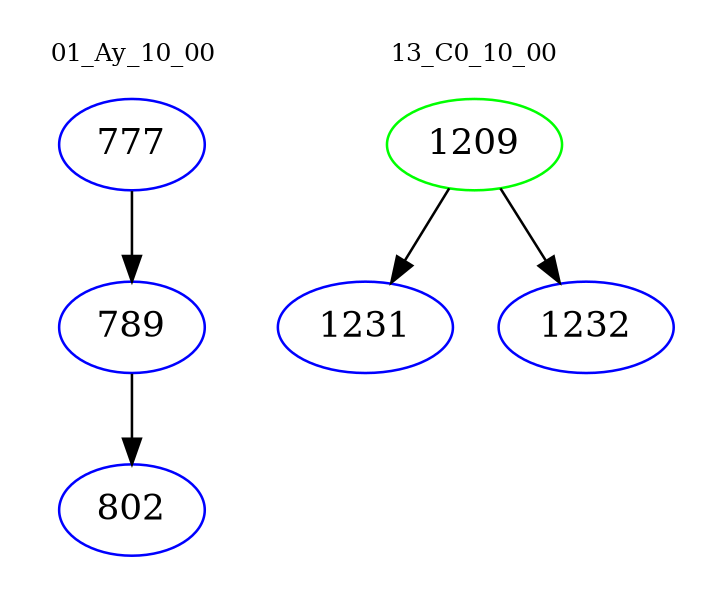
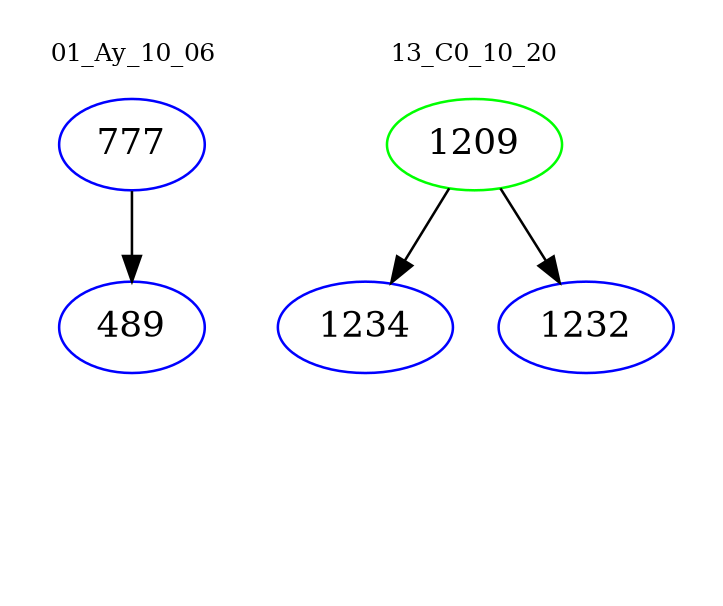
(133, 55) -> (133, 55)
(475, 55) -> (475, 55)
(132, 327) -> (132, 327)
(365, 327) -> (365, 327)
(132, 510) -> none
